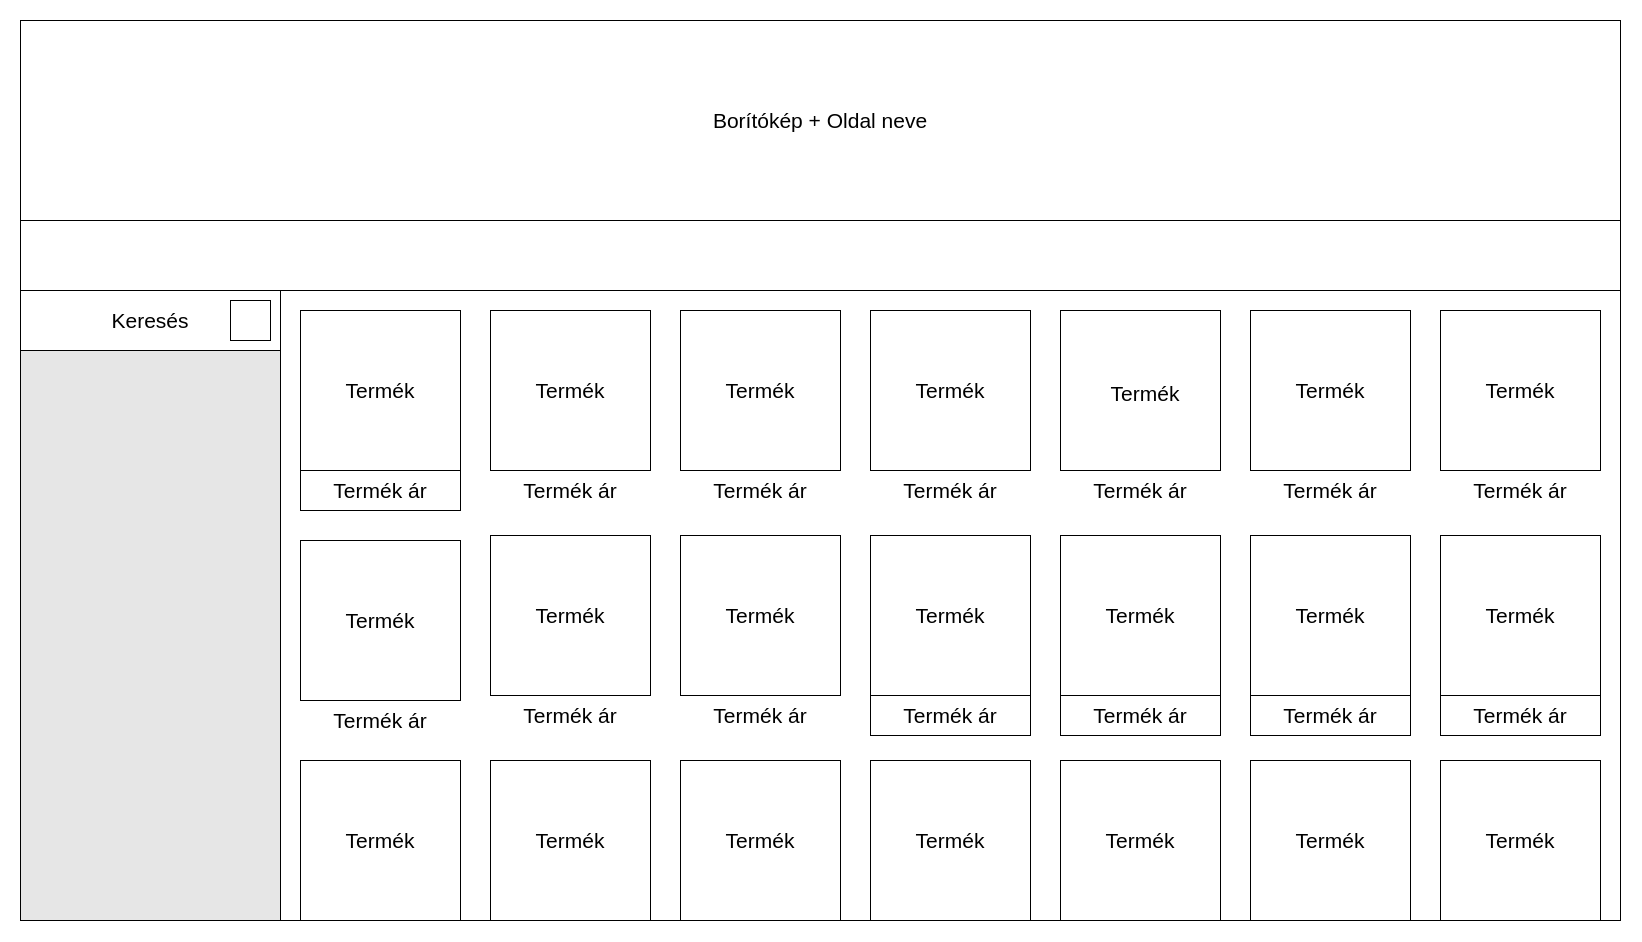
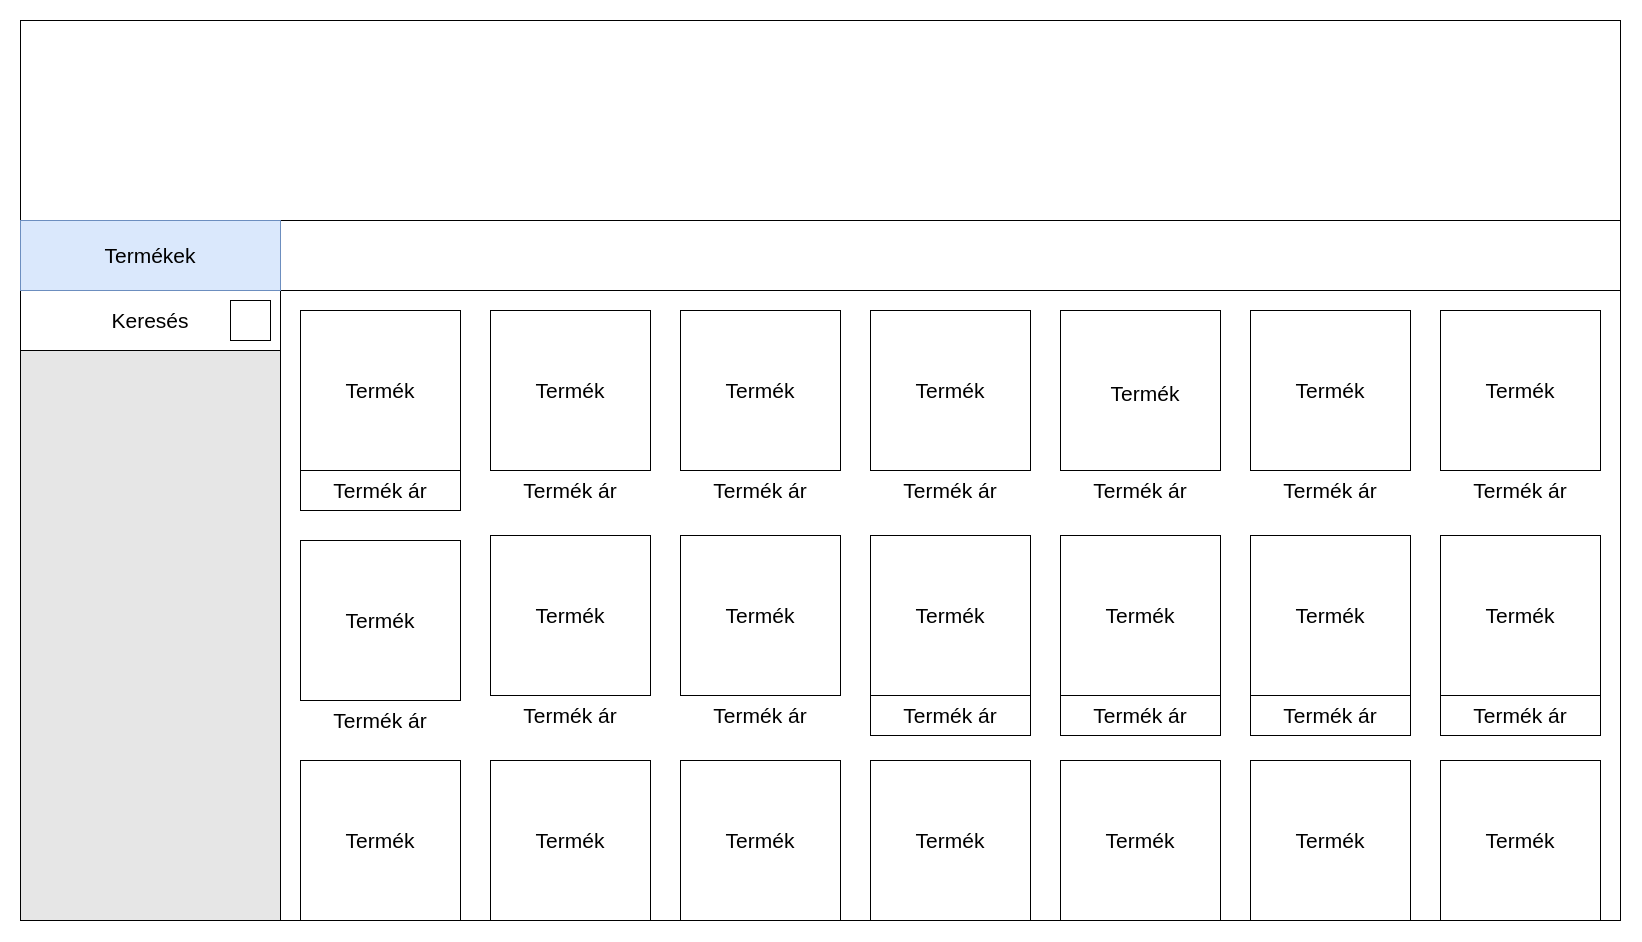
(821, 121) -> none
none -> (151, 256)
